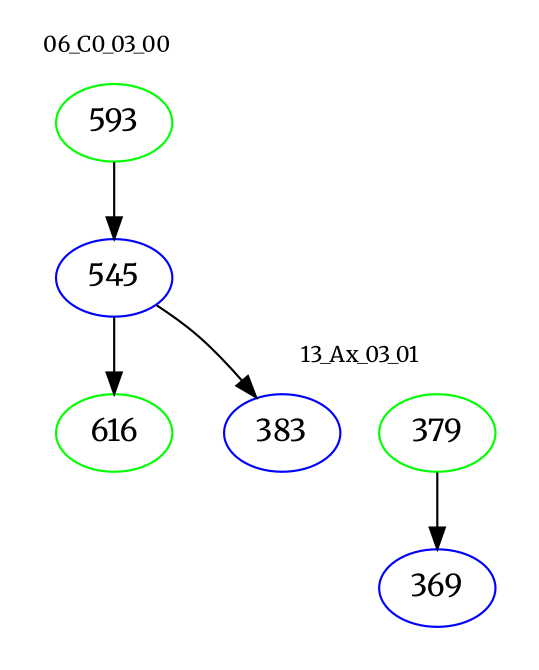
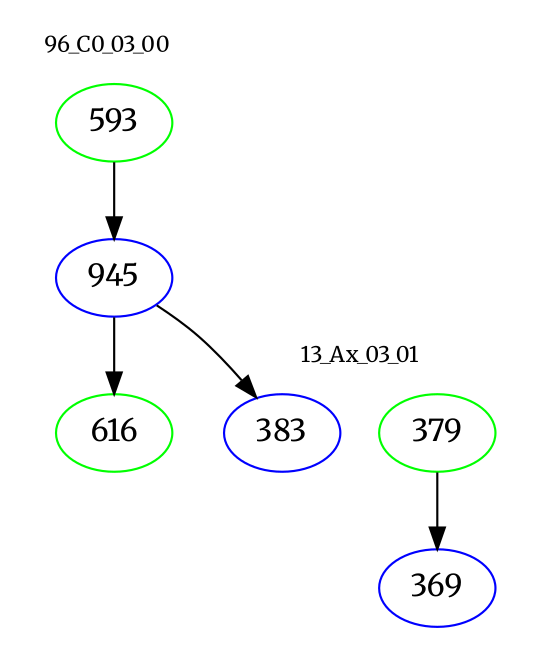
(108, 46) -> (108, 46)
(114, 278) -> (114, 278)
